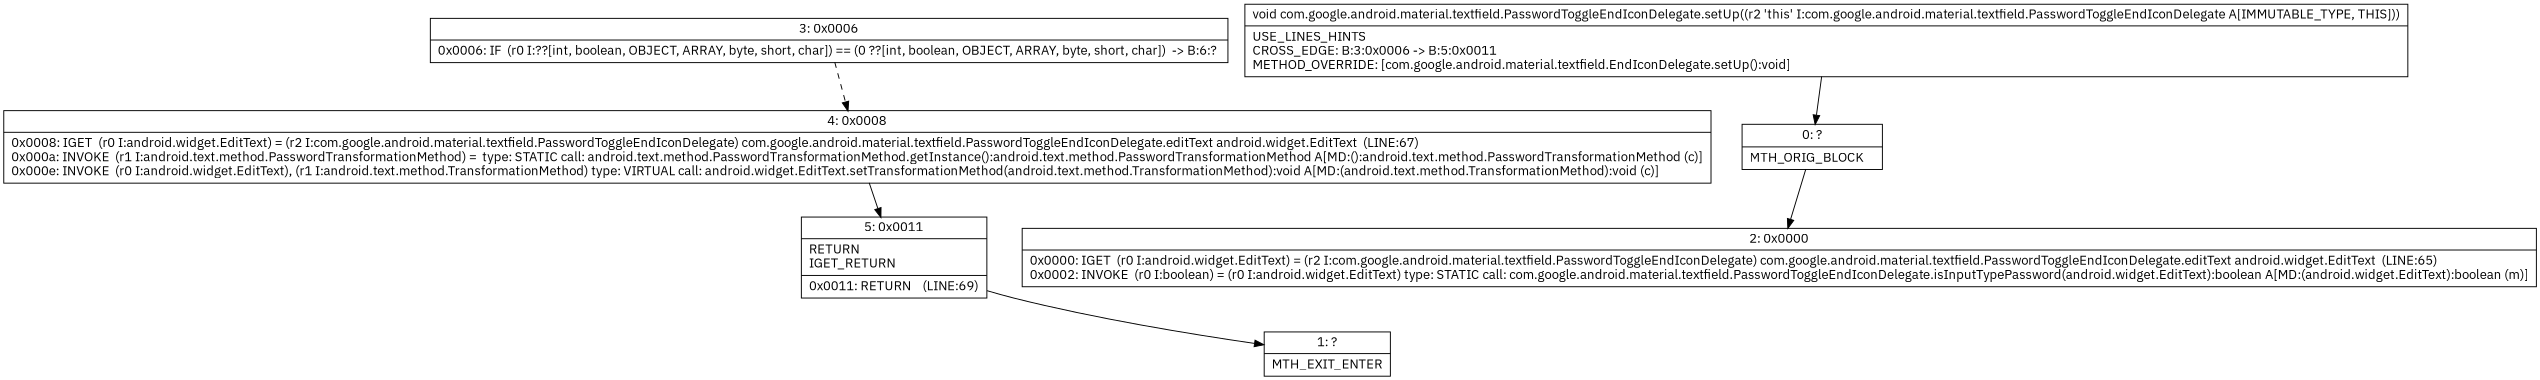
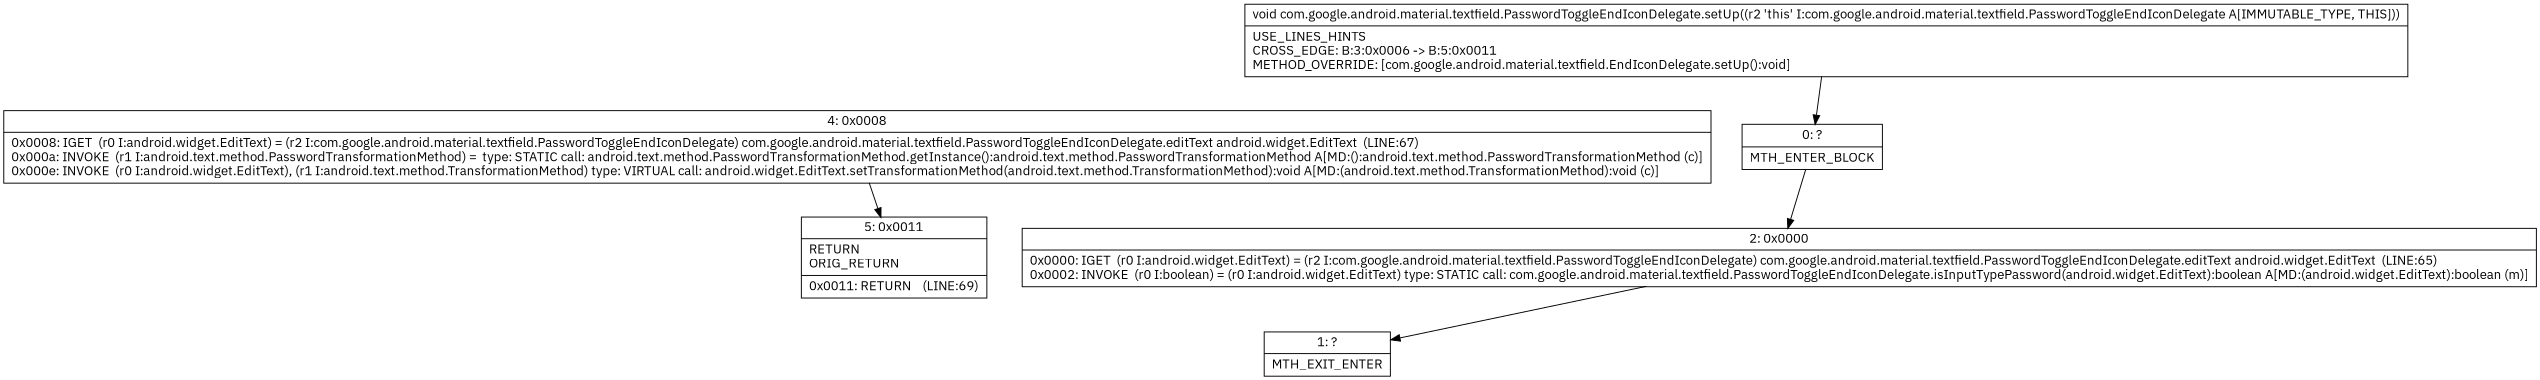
(829, 40) -> none
(1807, 158) -> (1812, 158)
(853, 264) -> (855, 264)
(1120, 321) -> (1523, 312)
